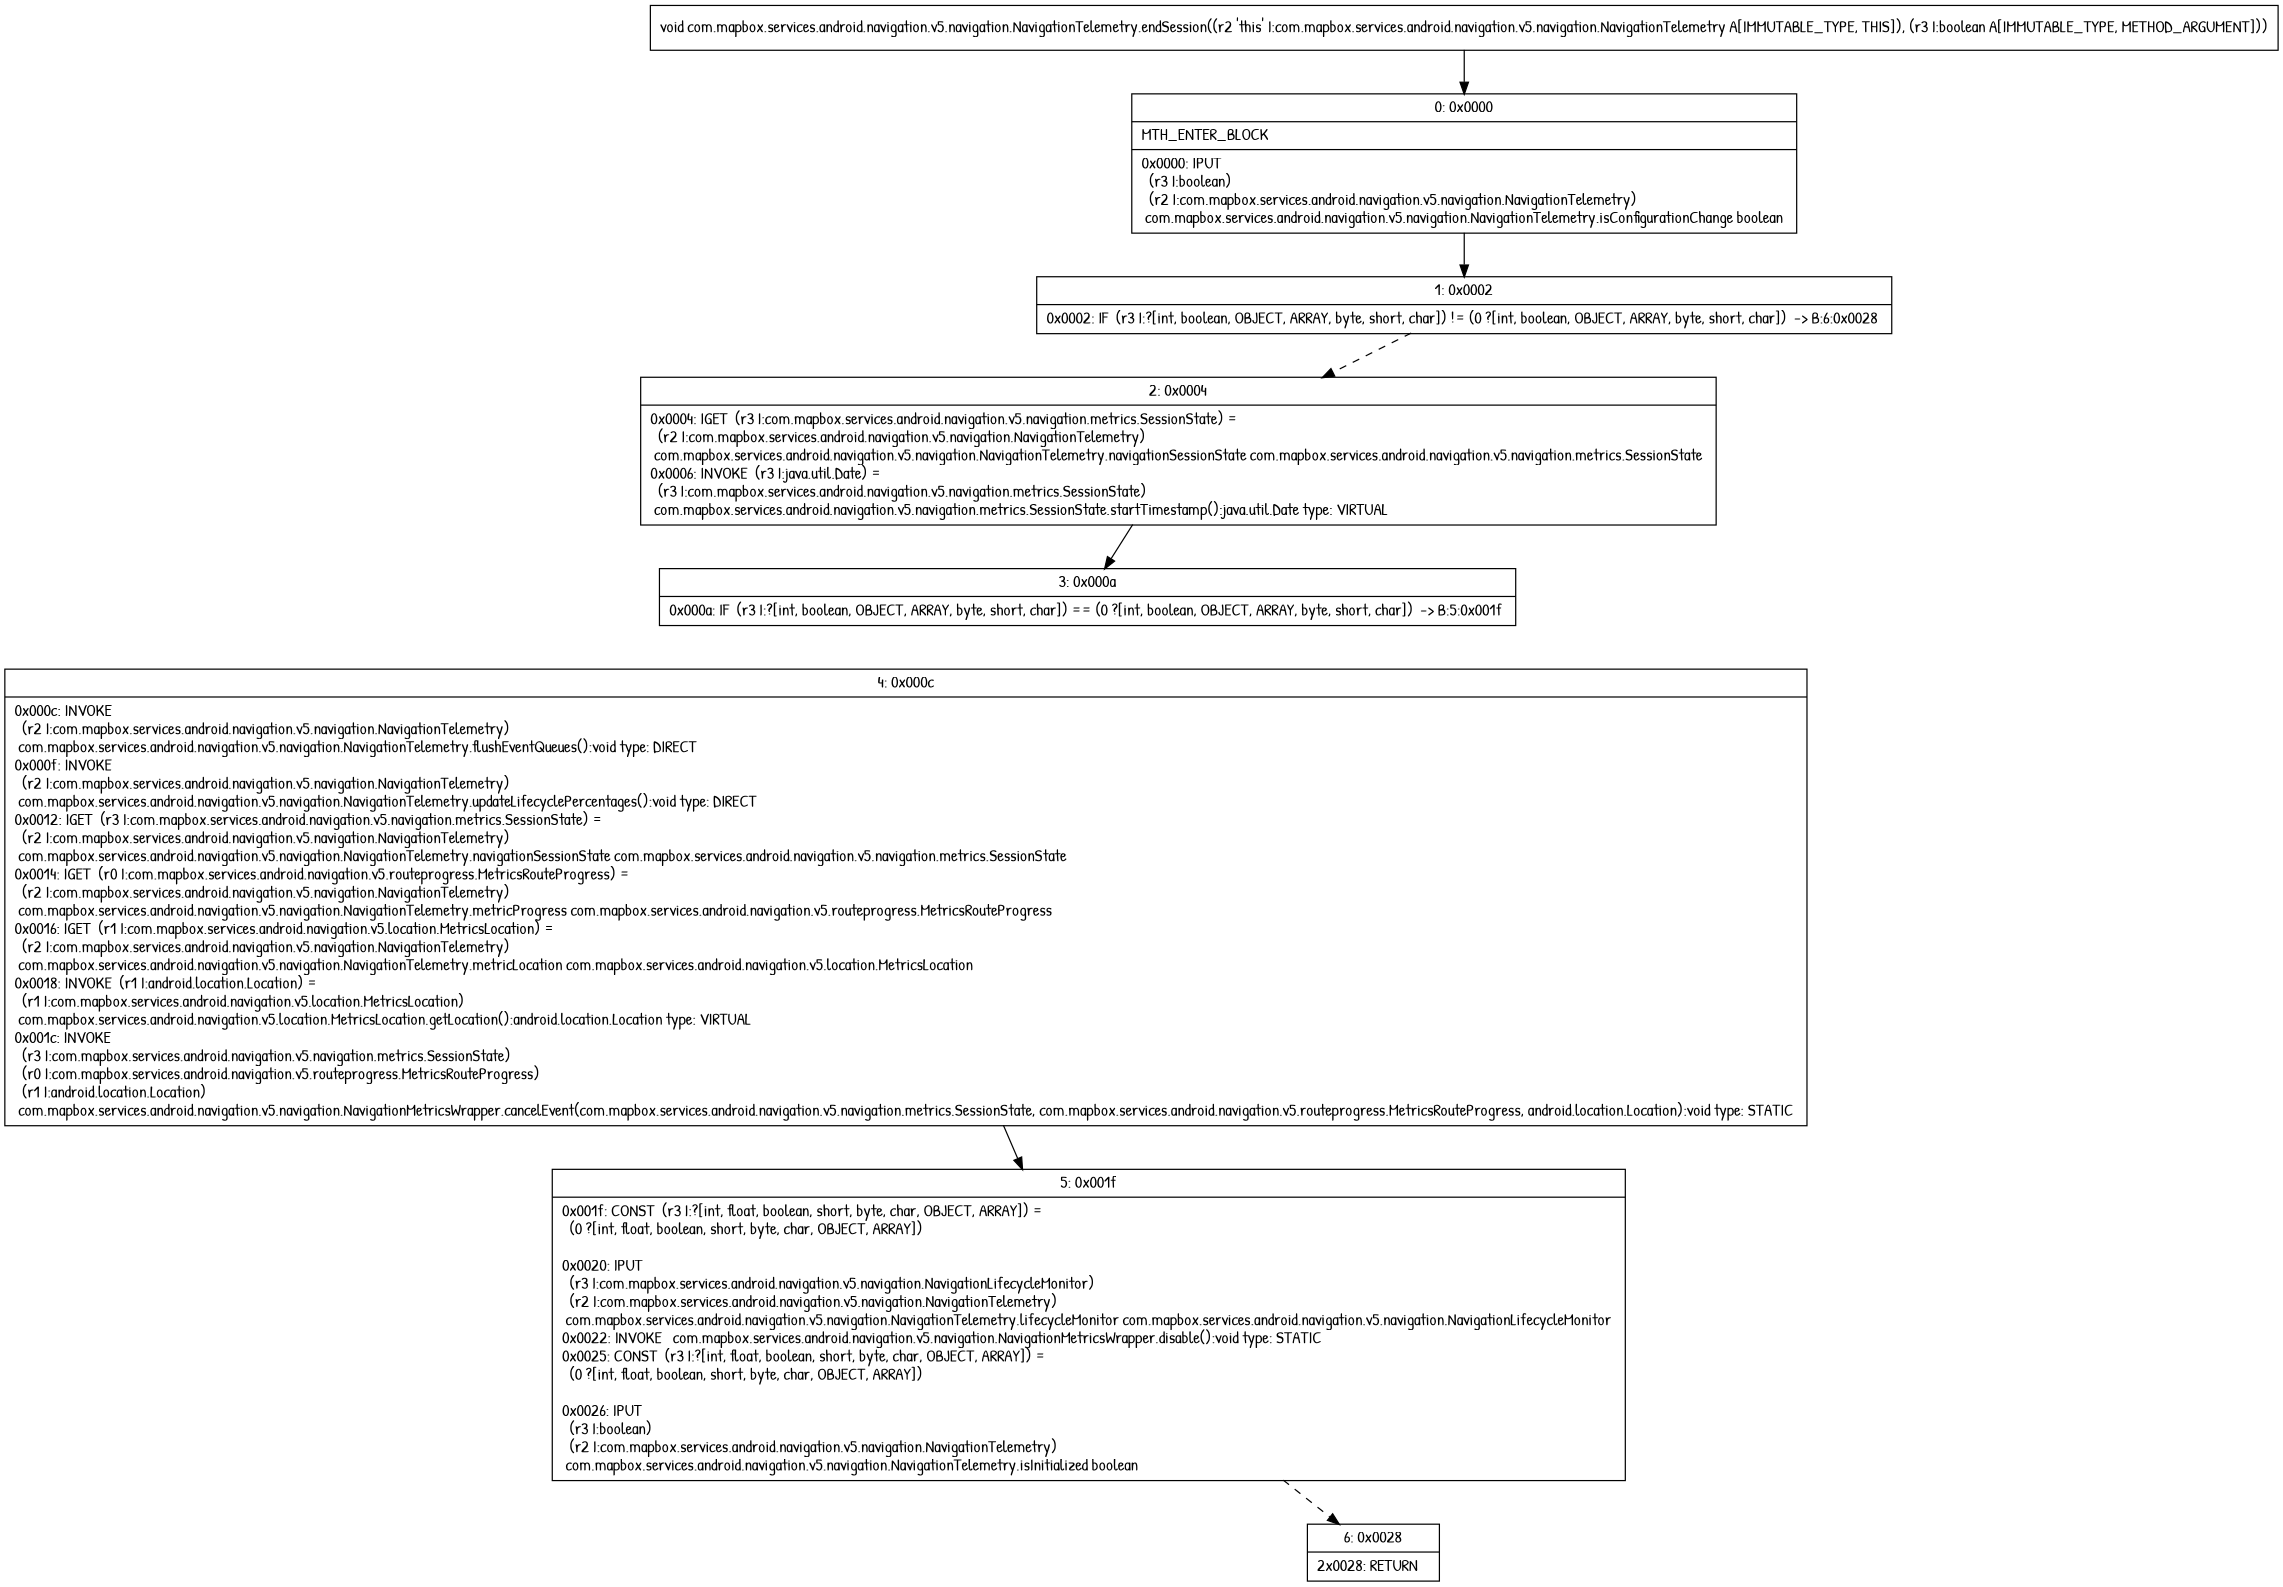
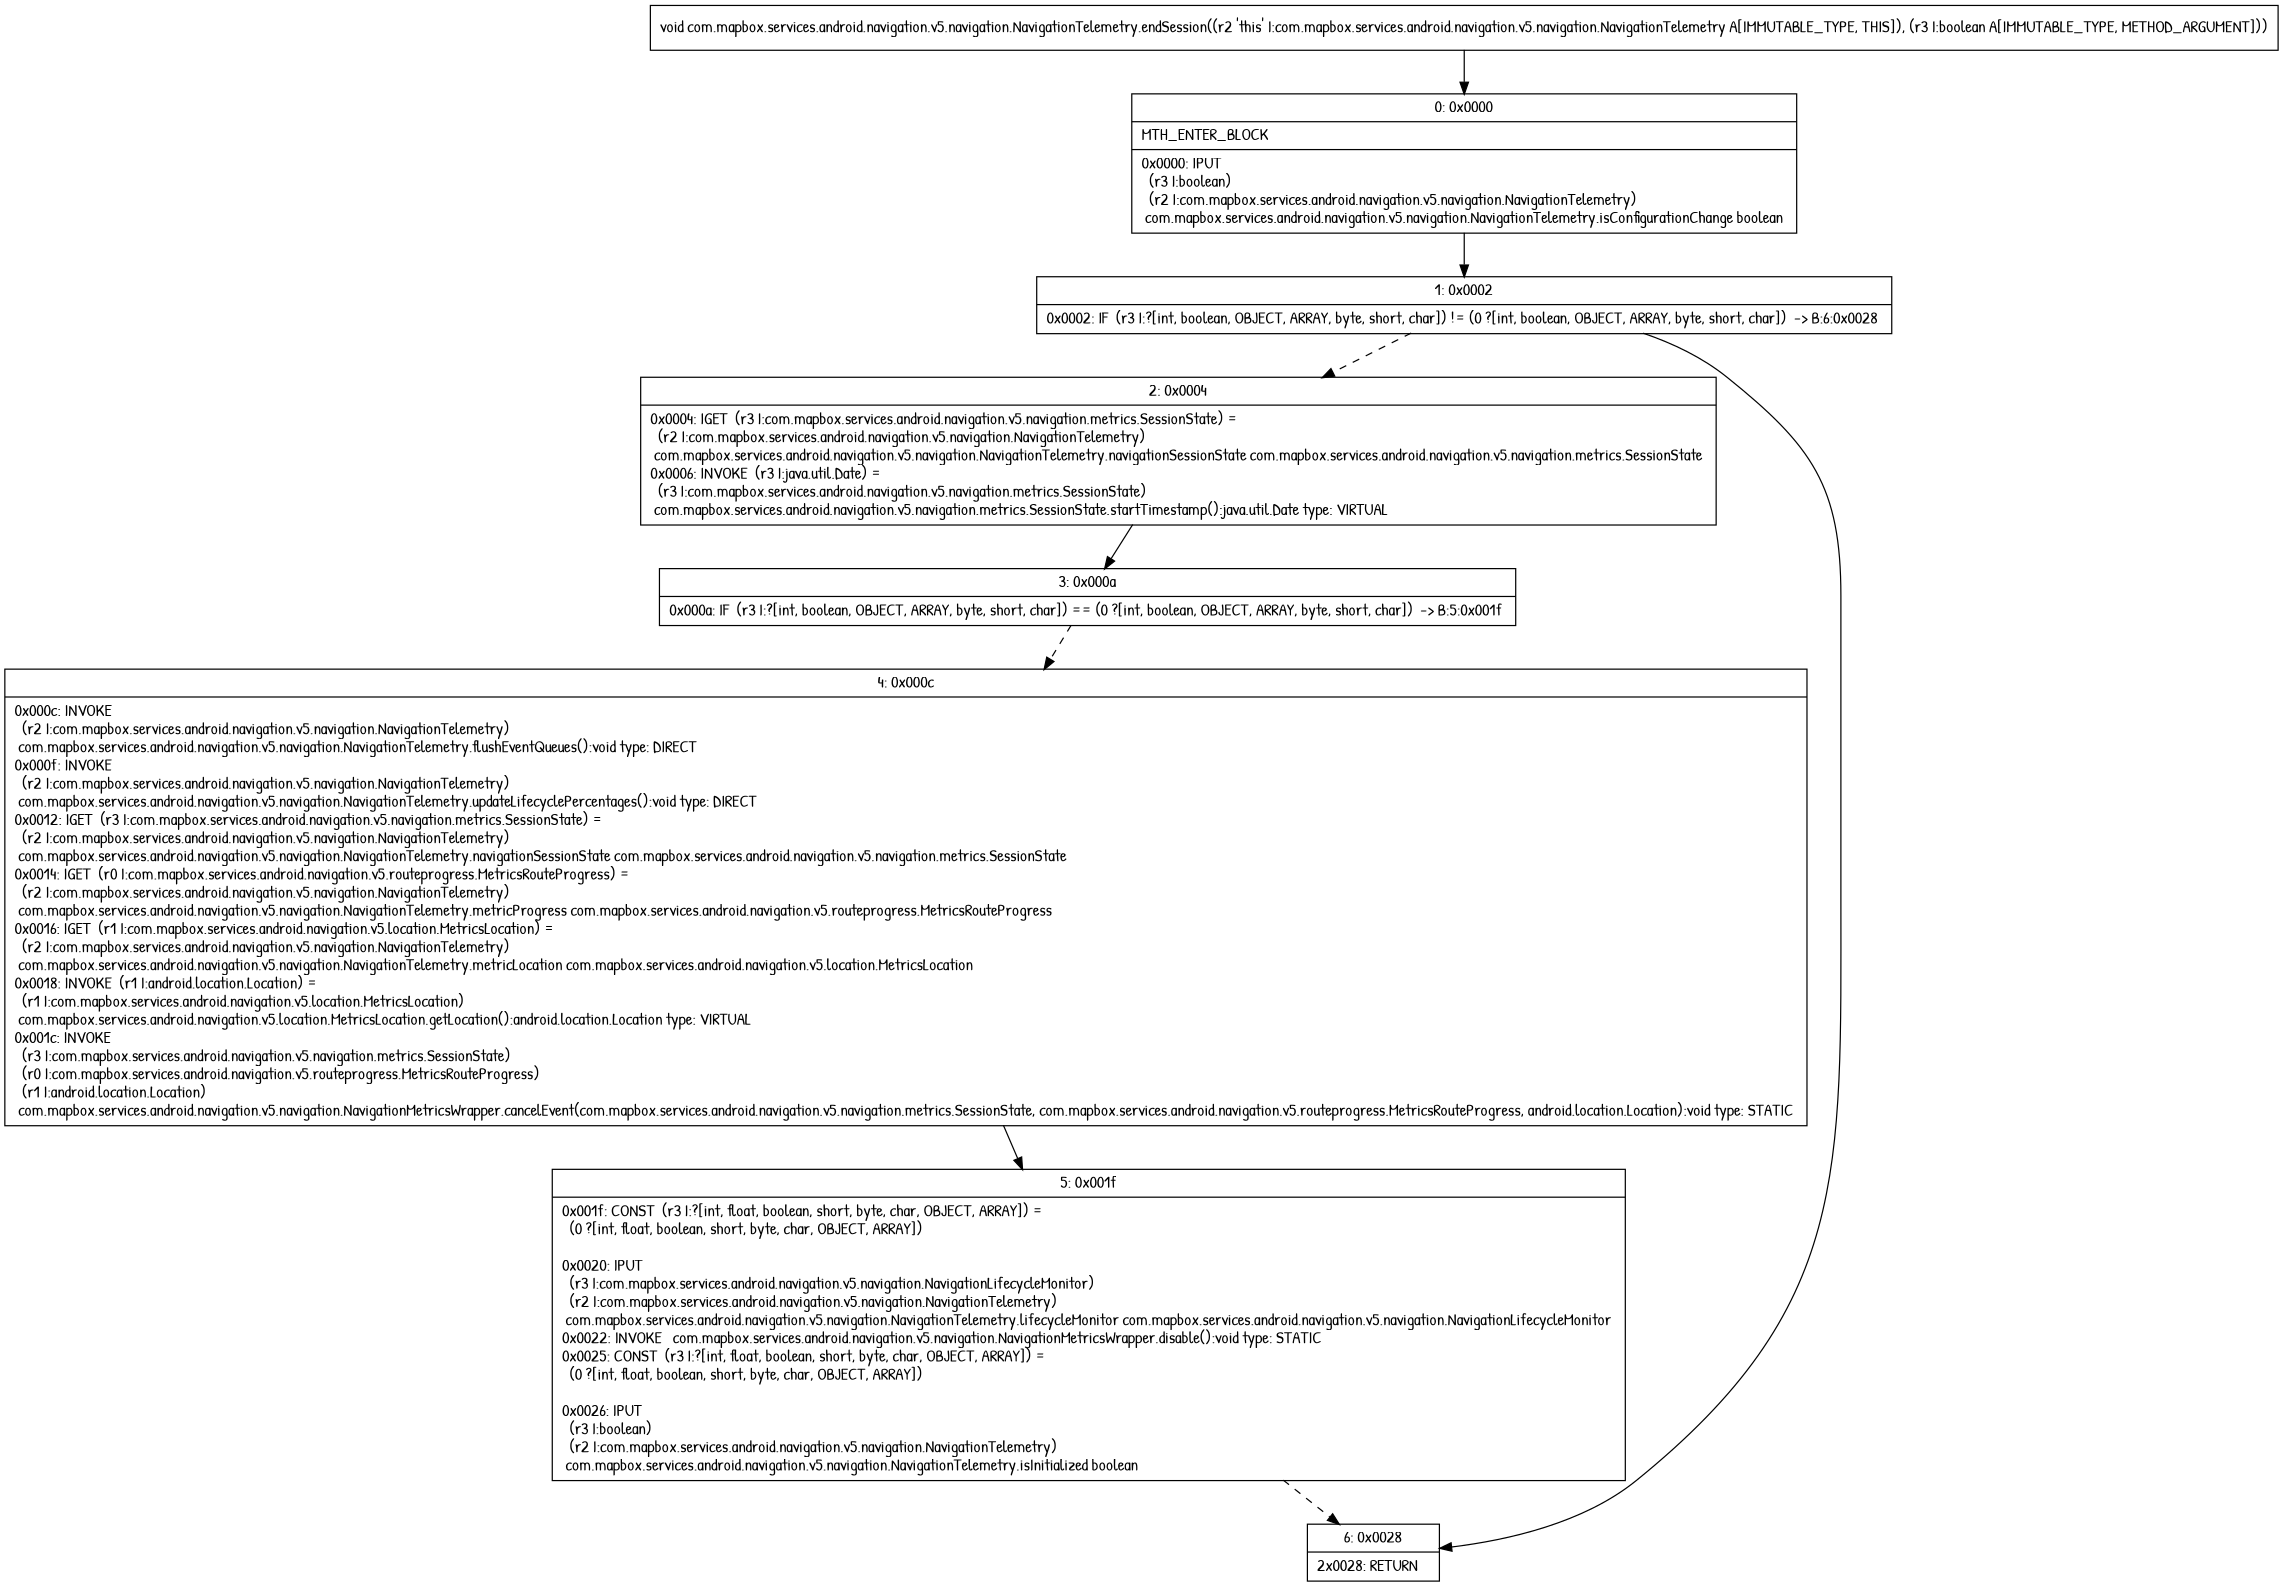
none -> (1061, 642)
none -> (1841, 993)
